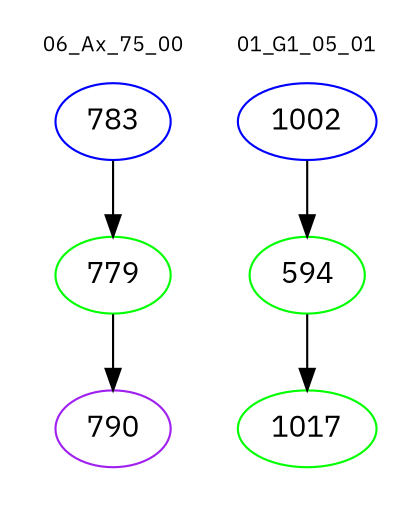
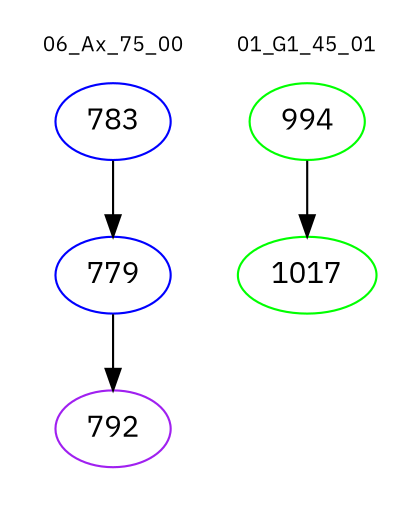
(307, 46) -> (307, 46)
(307, 122) -> none
(113, 275) -> (113, 275)
(307, 275) -> (307, 122)
(113, 429) -> (113, 429)
